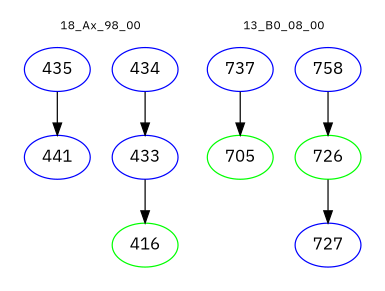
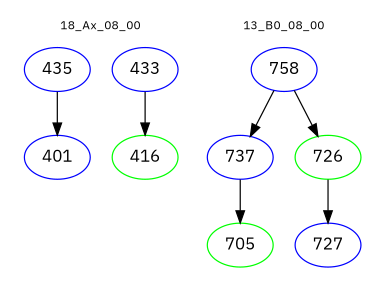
(101, 26) -> (101, 26)
(145, 70) -> none
none -> (265, 108)
(57, 157) -> (57, 157)
